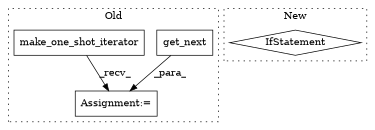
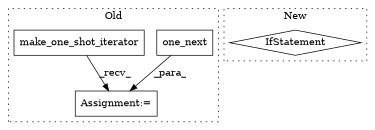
(185, 43) -> (185, 43)
